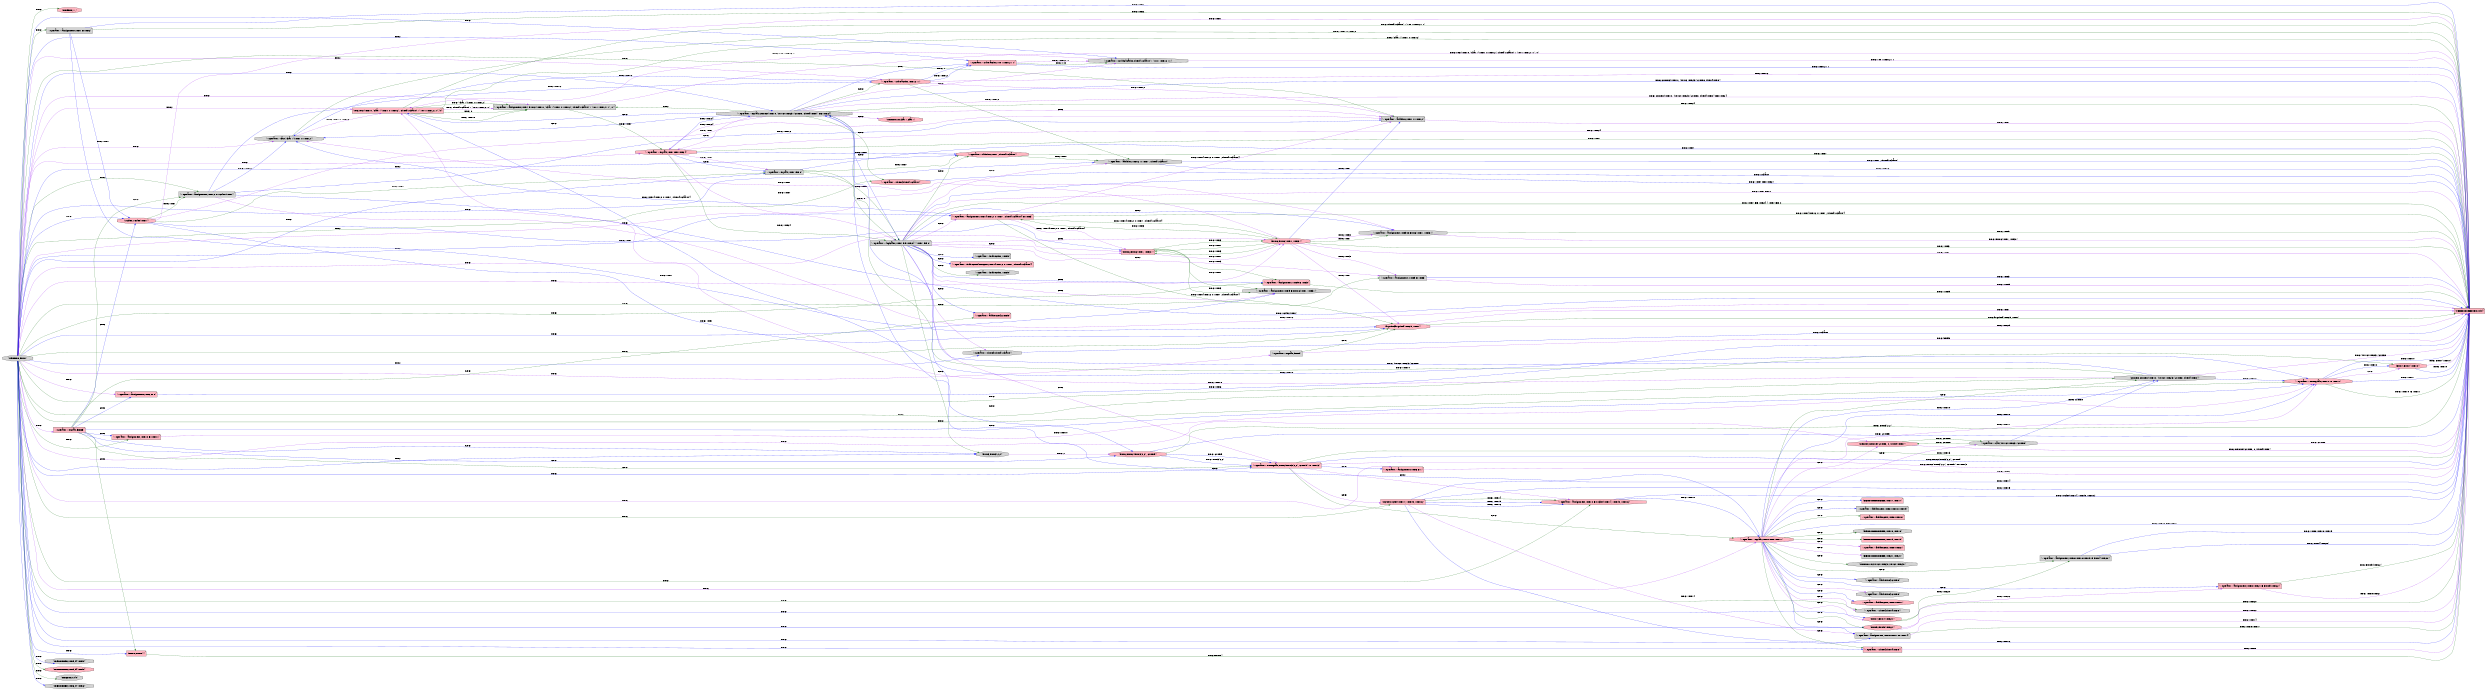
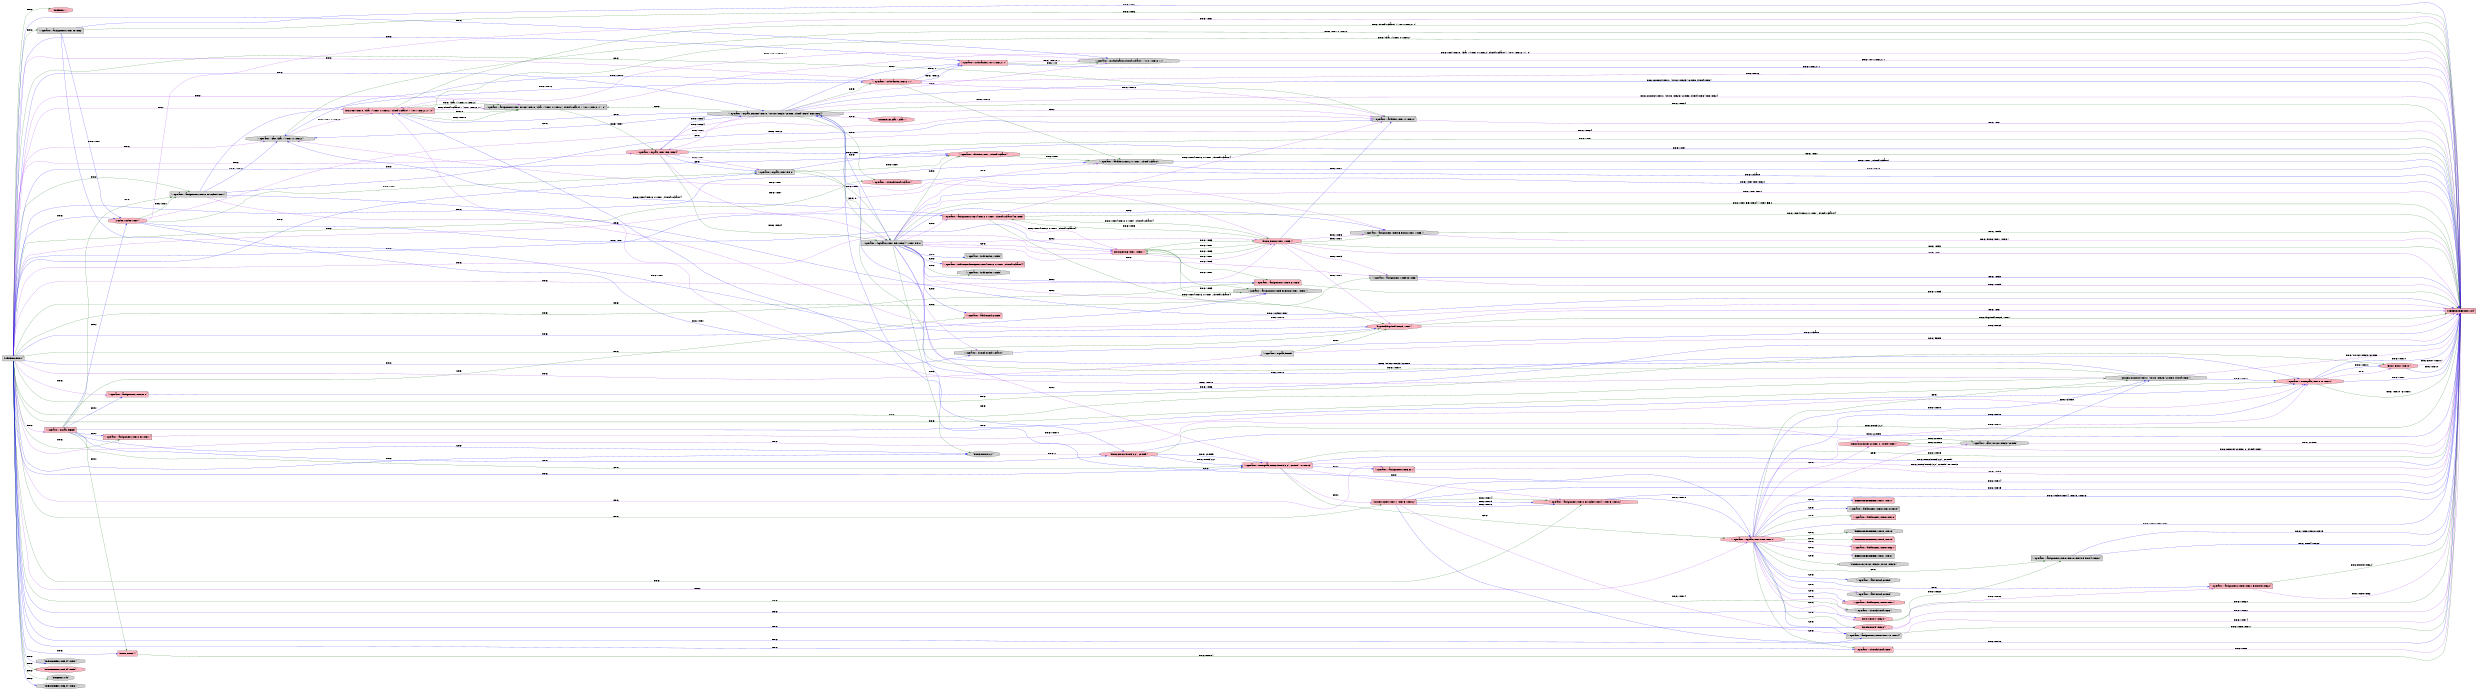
(18, 358) -> (13, 358)
